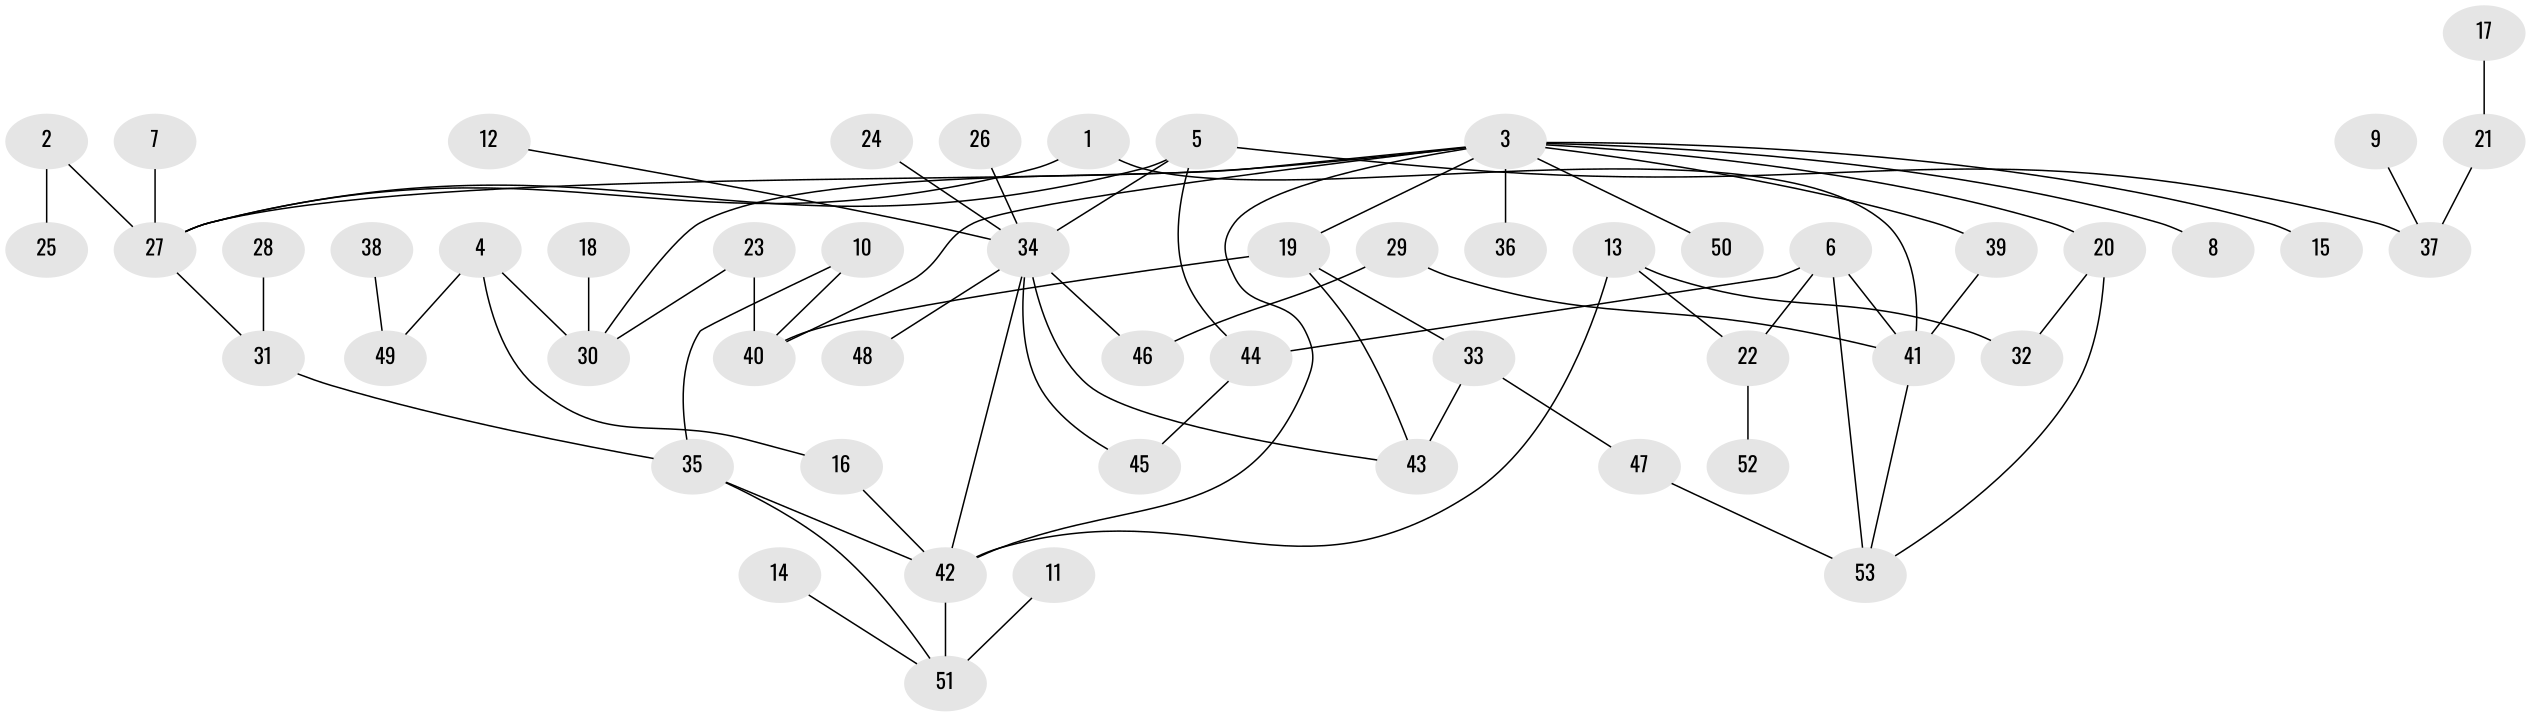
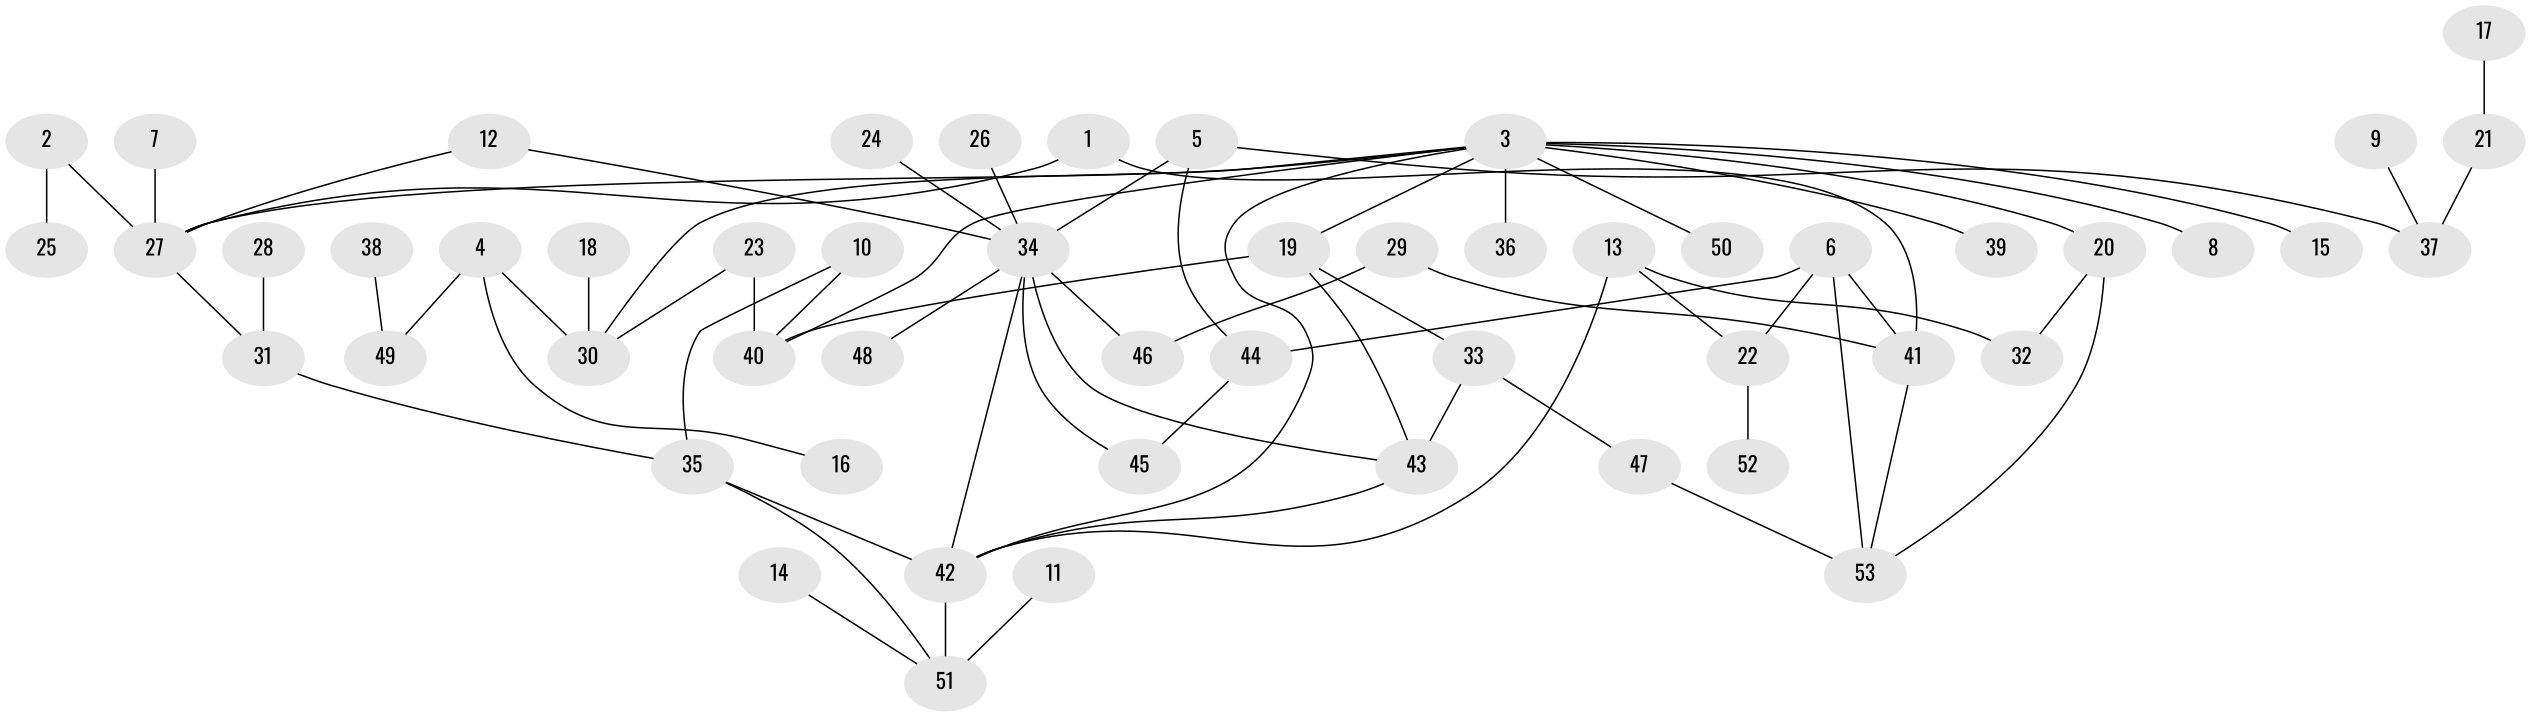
(899, 205) -> (318, 187)
(1955, 304) -> none
(894, 521) -> (1180, 519)
